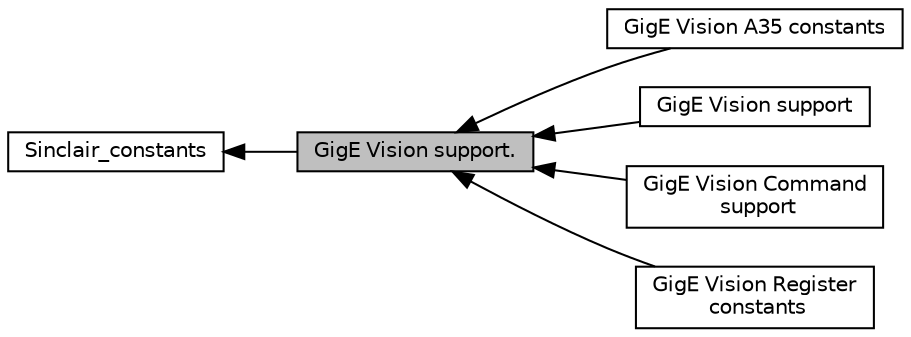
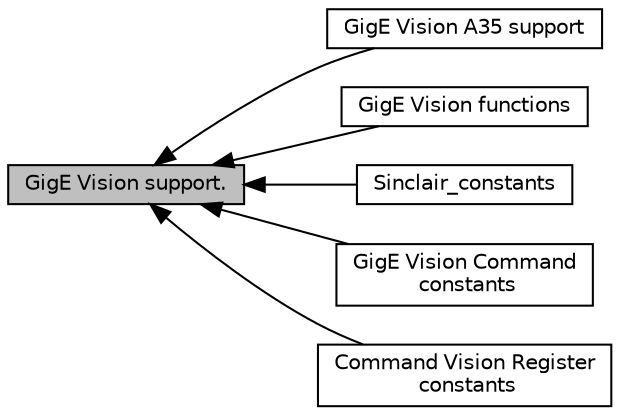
(755, 29) -> (465, 29)
(755, 107) -> (465, 107)
(271, 152) -> (311, 185)
(755, 197) -> (465, 275)
(755, 297) -> (465, 375)
